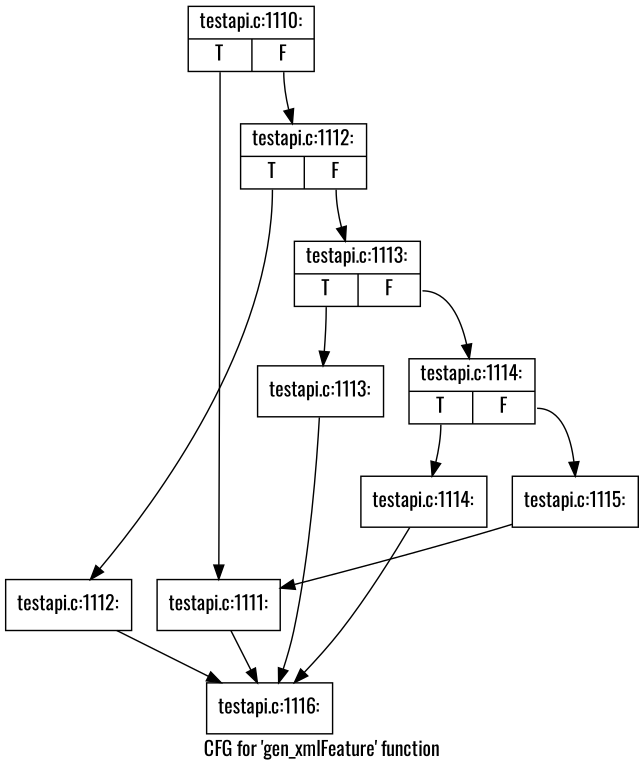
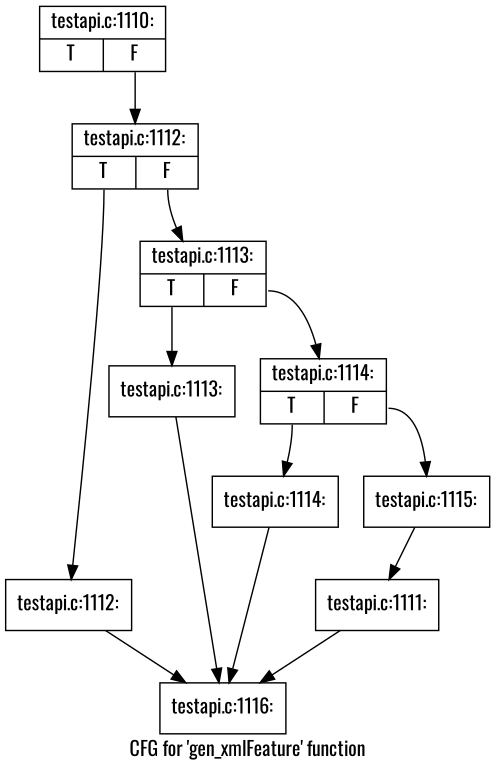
(220, 319) -> none
